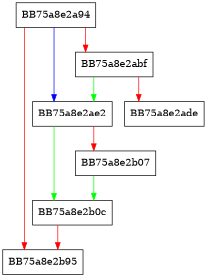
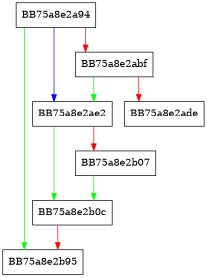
(24, 135) -> (24, 135)
